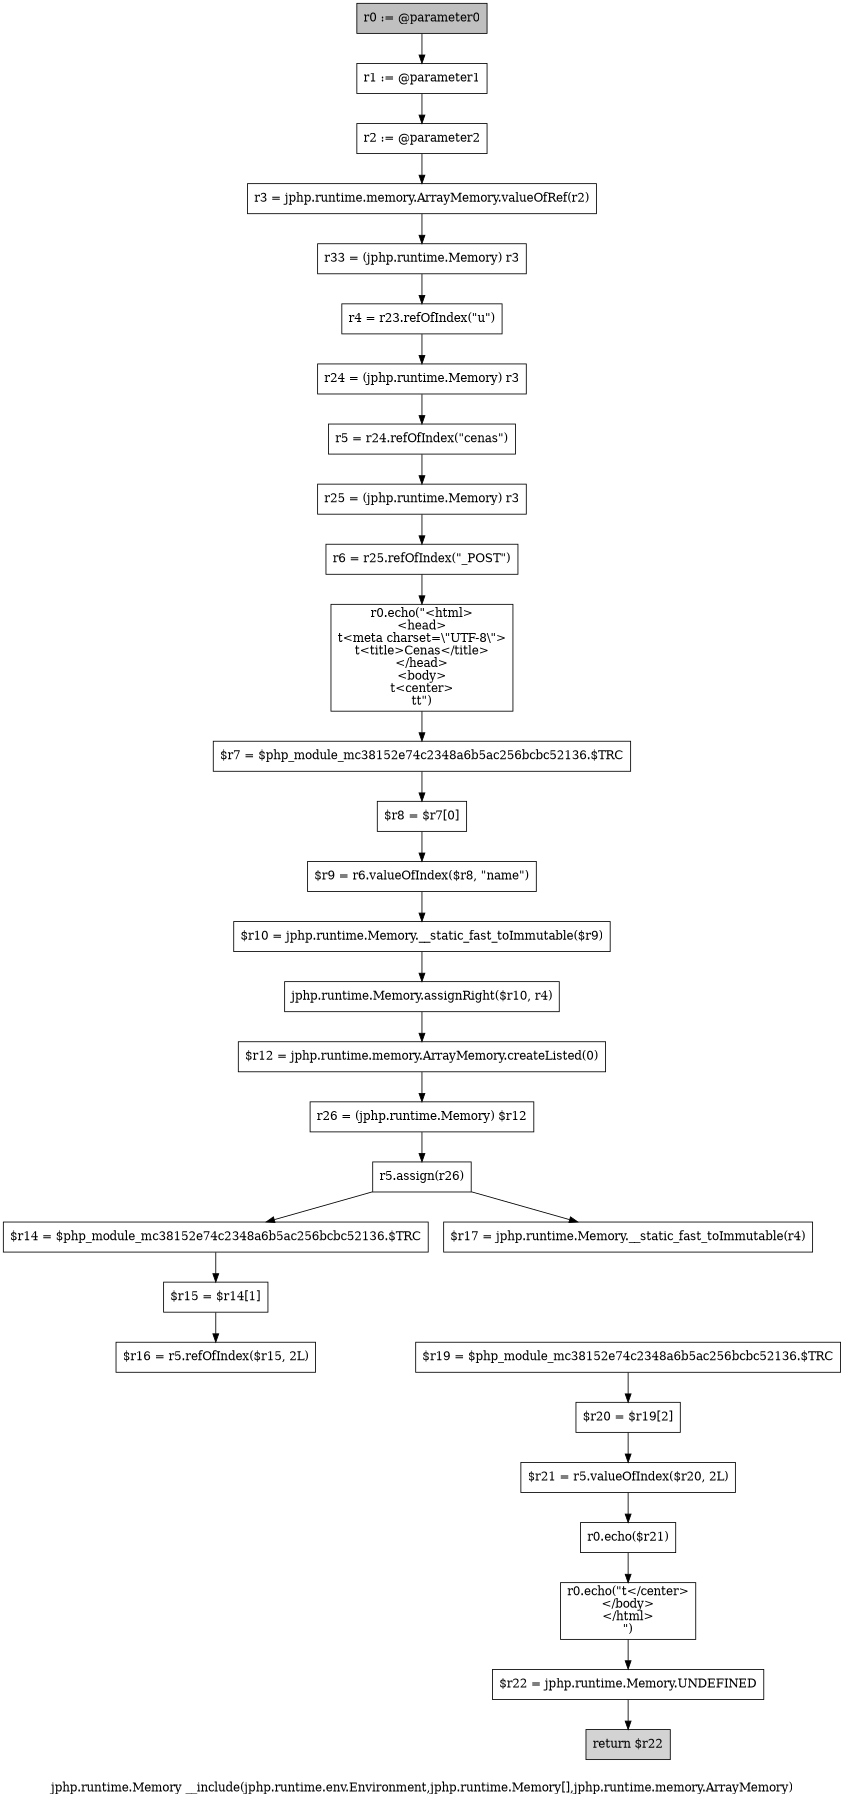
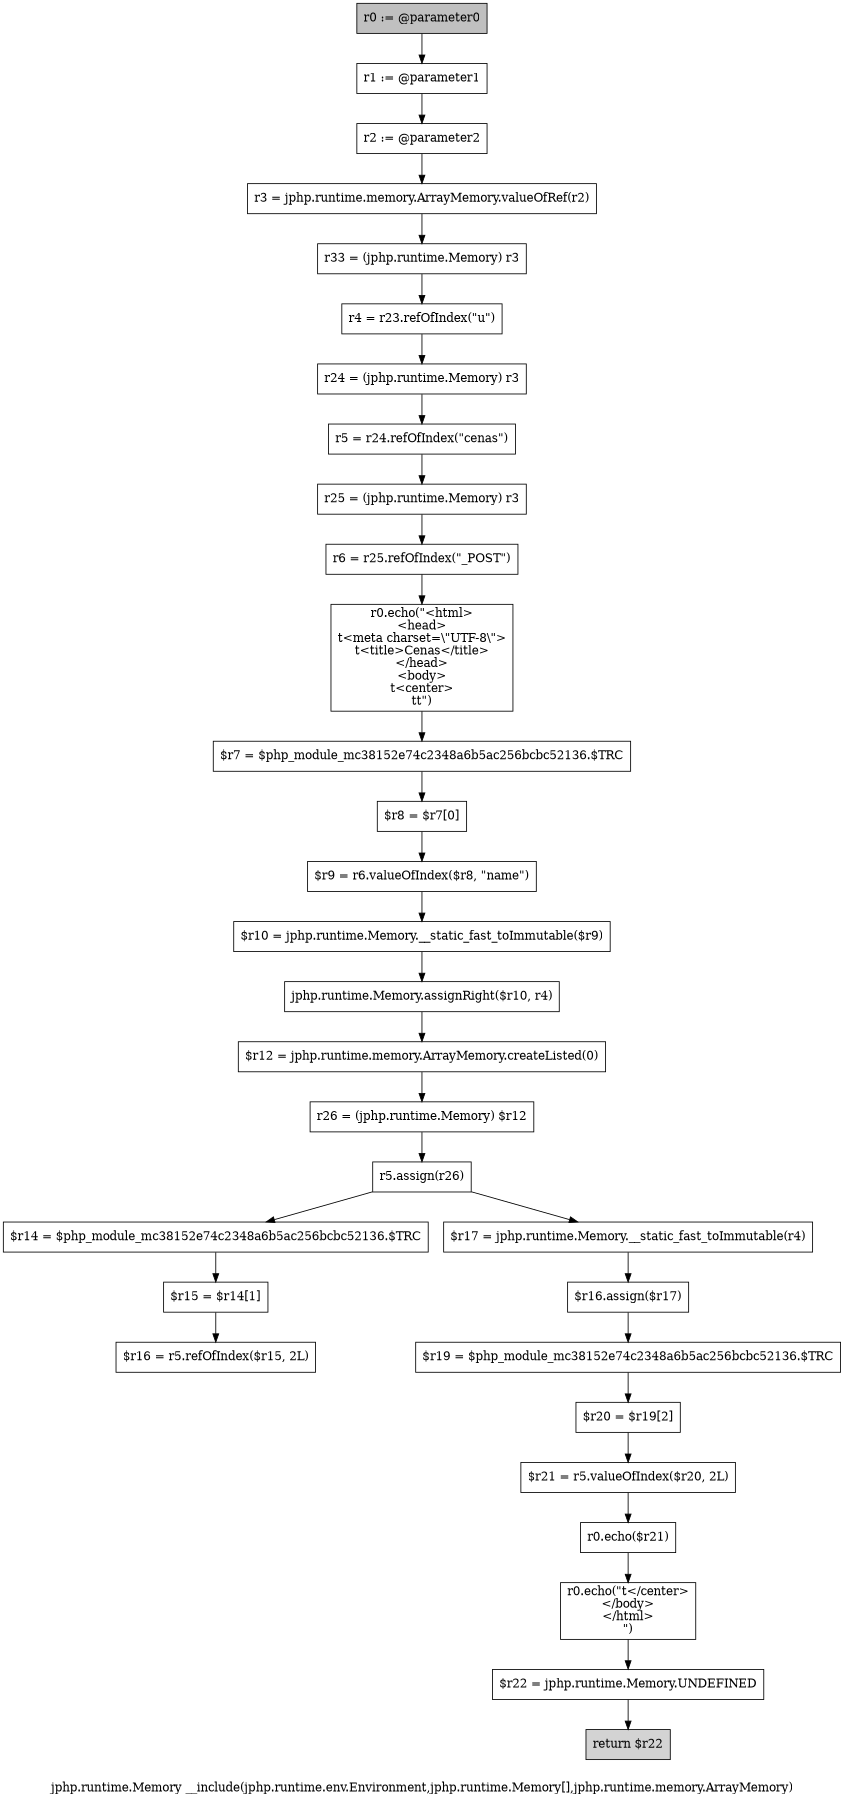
none -> (628, 1297)
